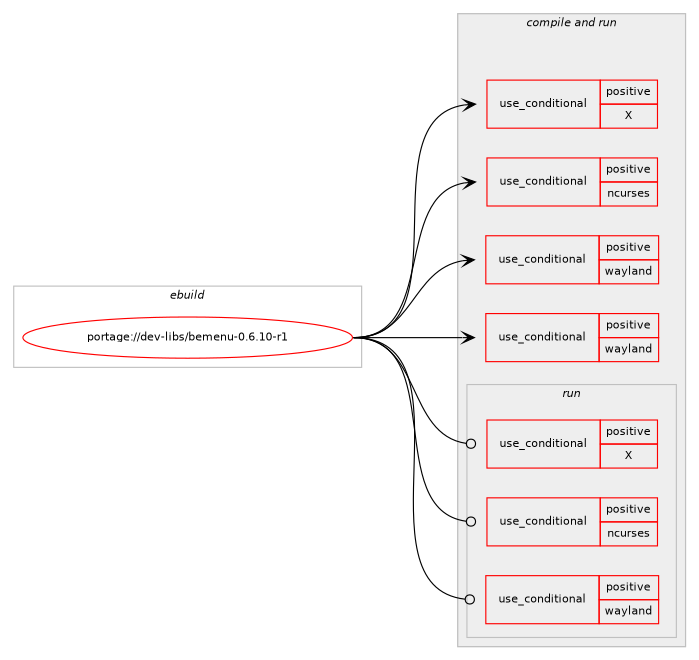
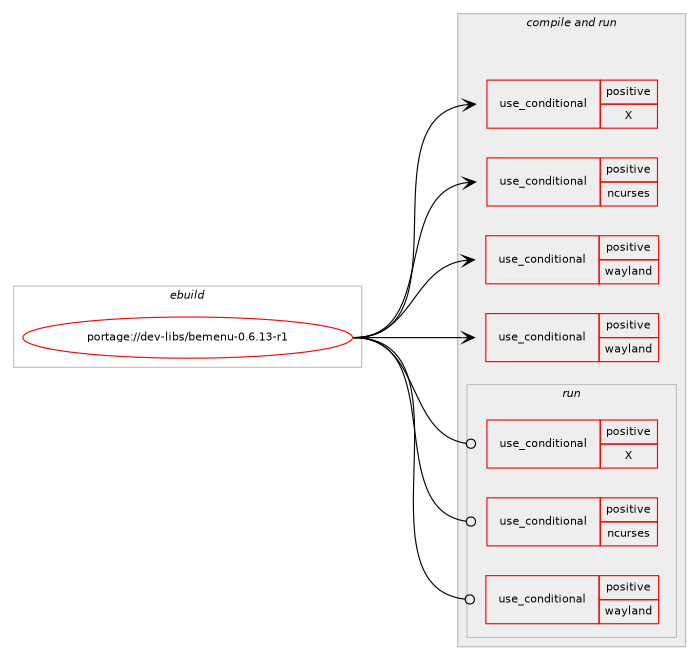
(188, 338) -> (188, 338)
